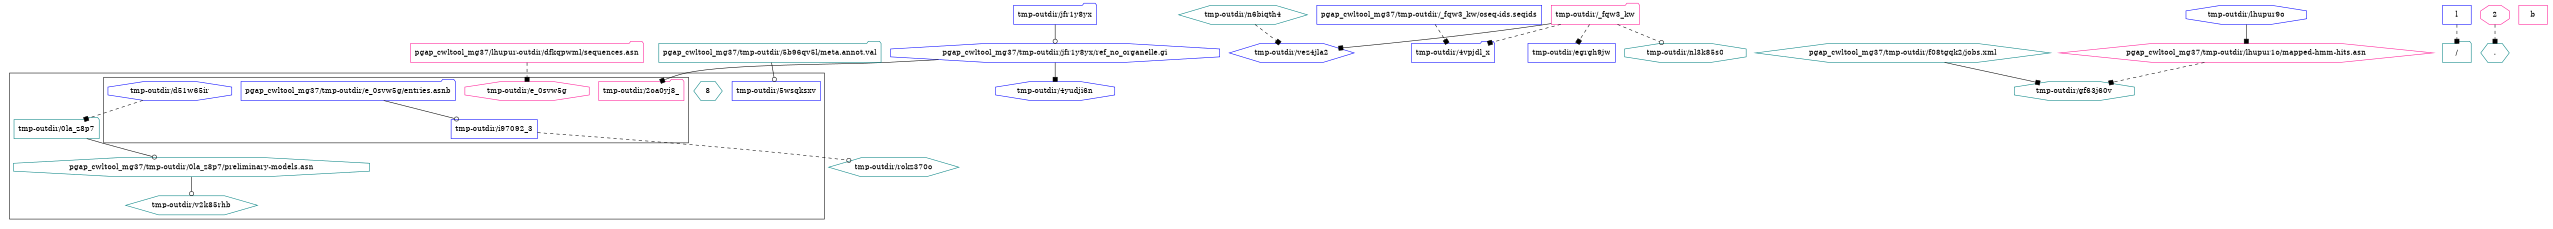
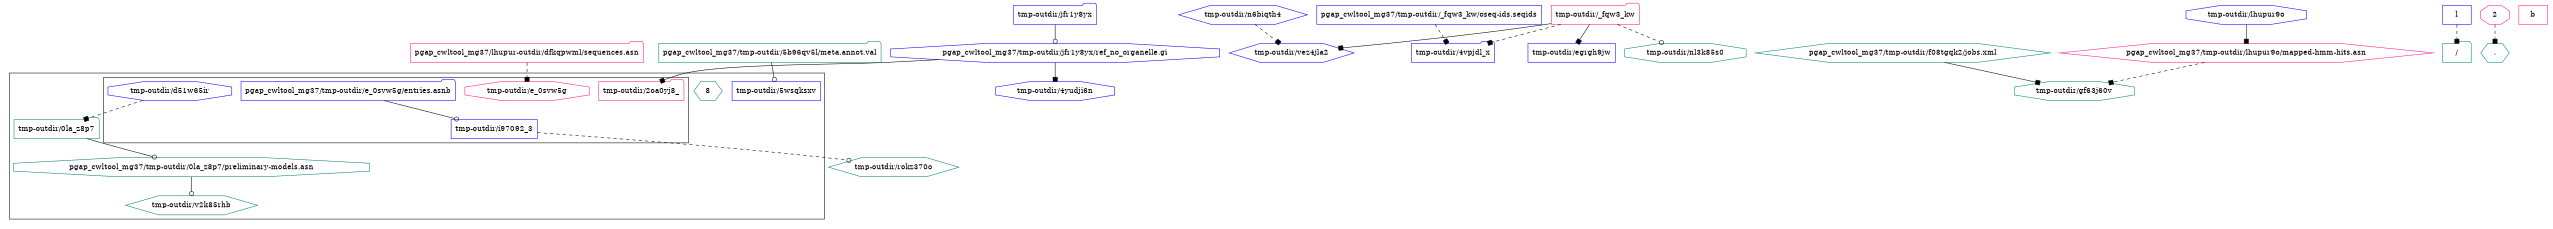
(1243, 15) -> (1243, 15)
(1585, 32) -> (1585, 32)
(2246, 53) -> (2246, 53)
